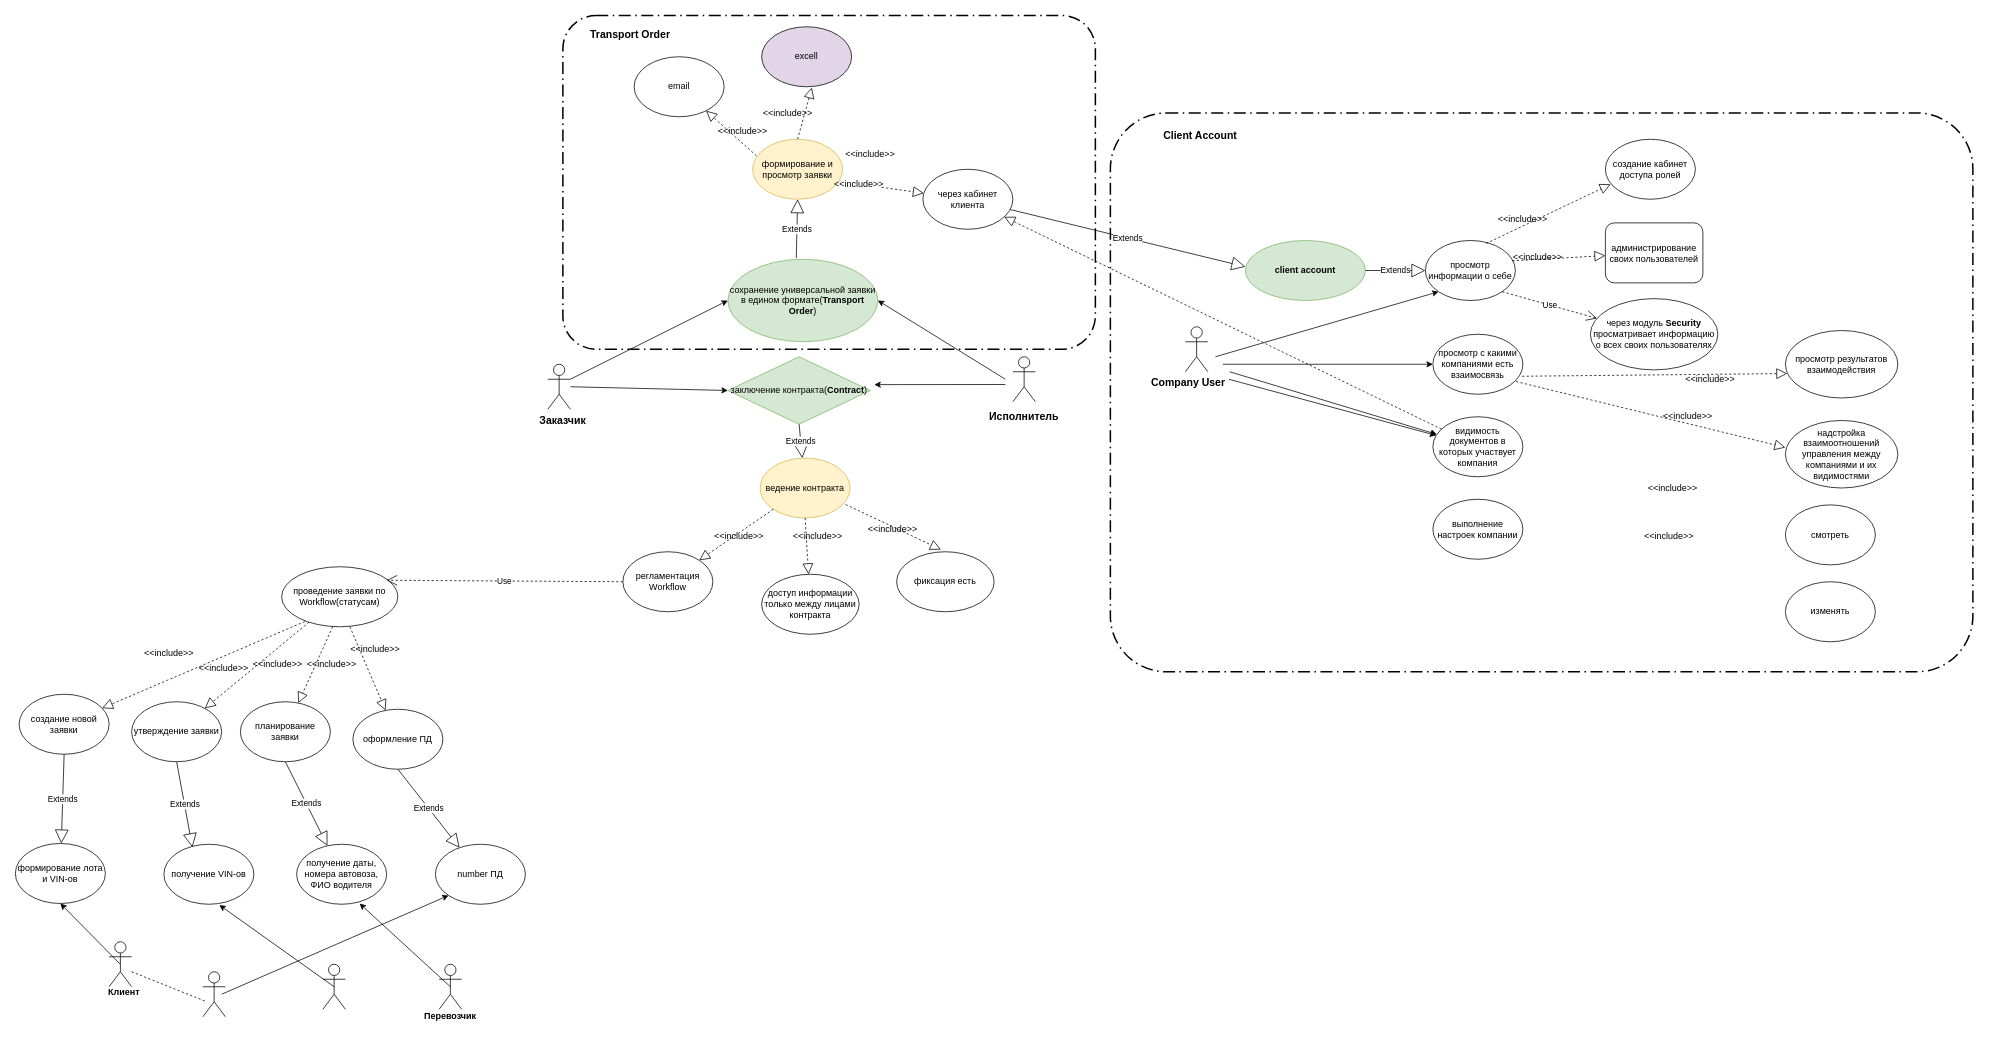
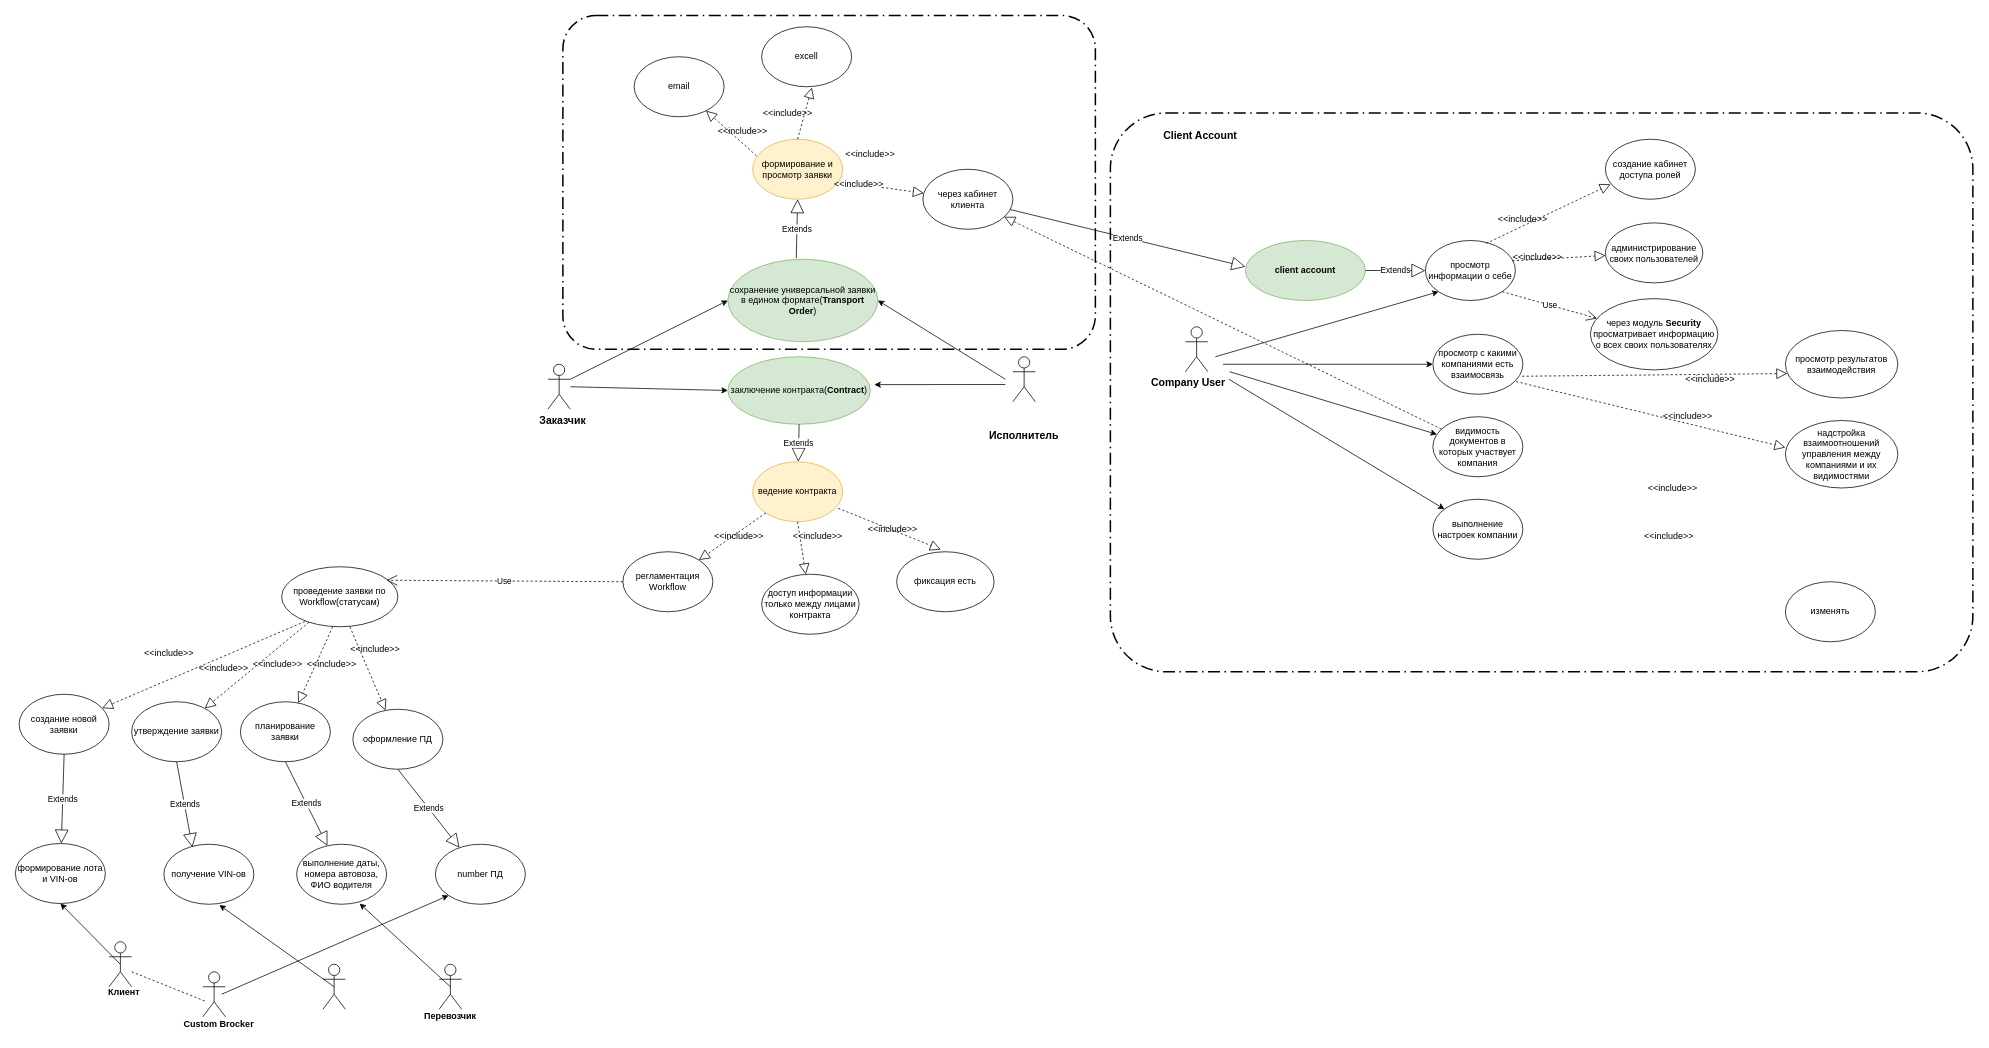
(630, 34) -> none
(807, 57) -> (807, 57)
(1654, 253) -> (1654, 253)
(799, 390) -> (799, 390)
(1330, 407) -> (1335, 443)
(1024, 417) -> (1024, 435)
(805, 488) -> (798, 492)
(1830, 535) -> none
(342, 874) -> (342, 874)
none -> (219, 1024)
